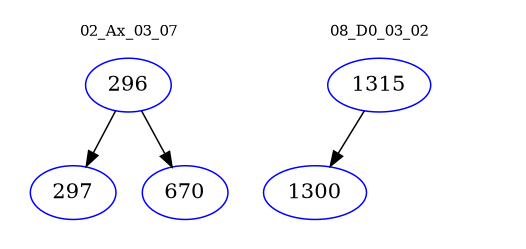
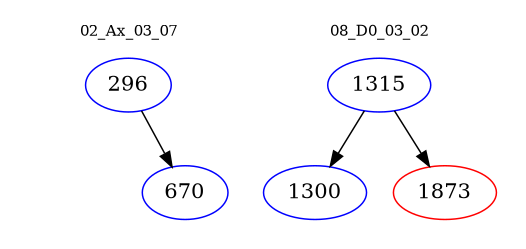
(73, 193) -> none
none -> (445, 193)
